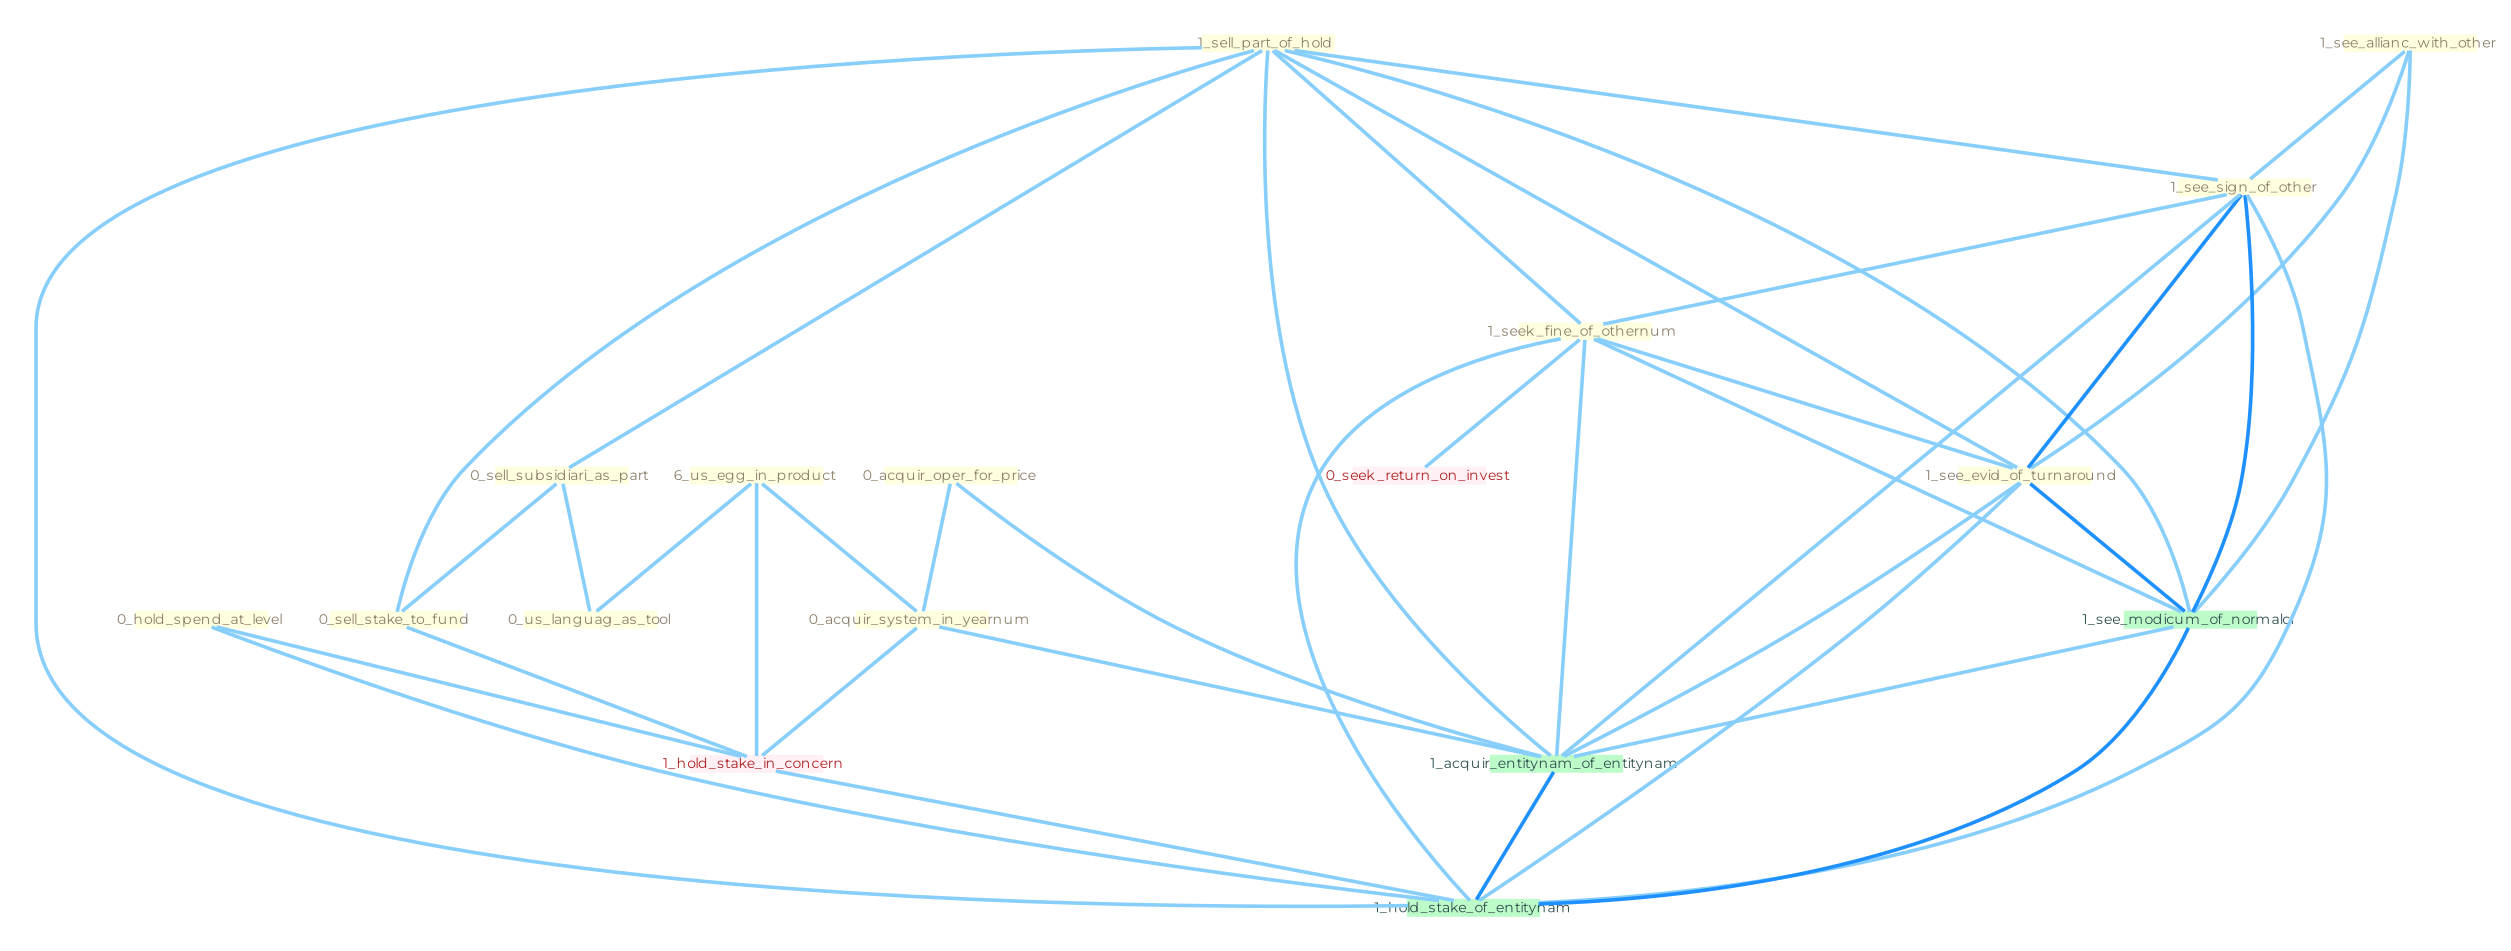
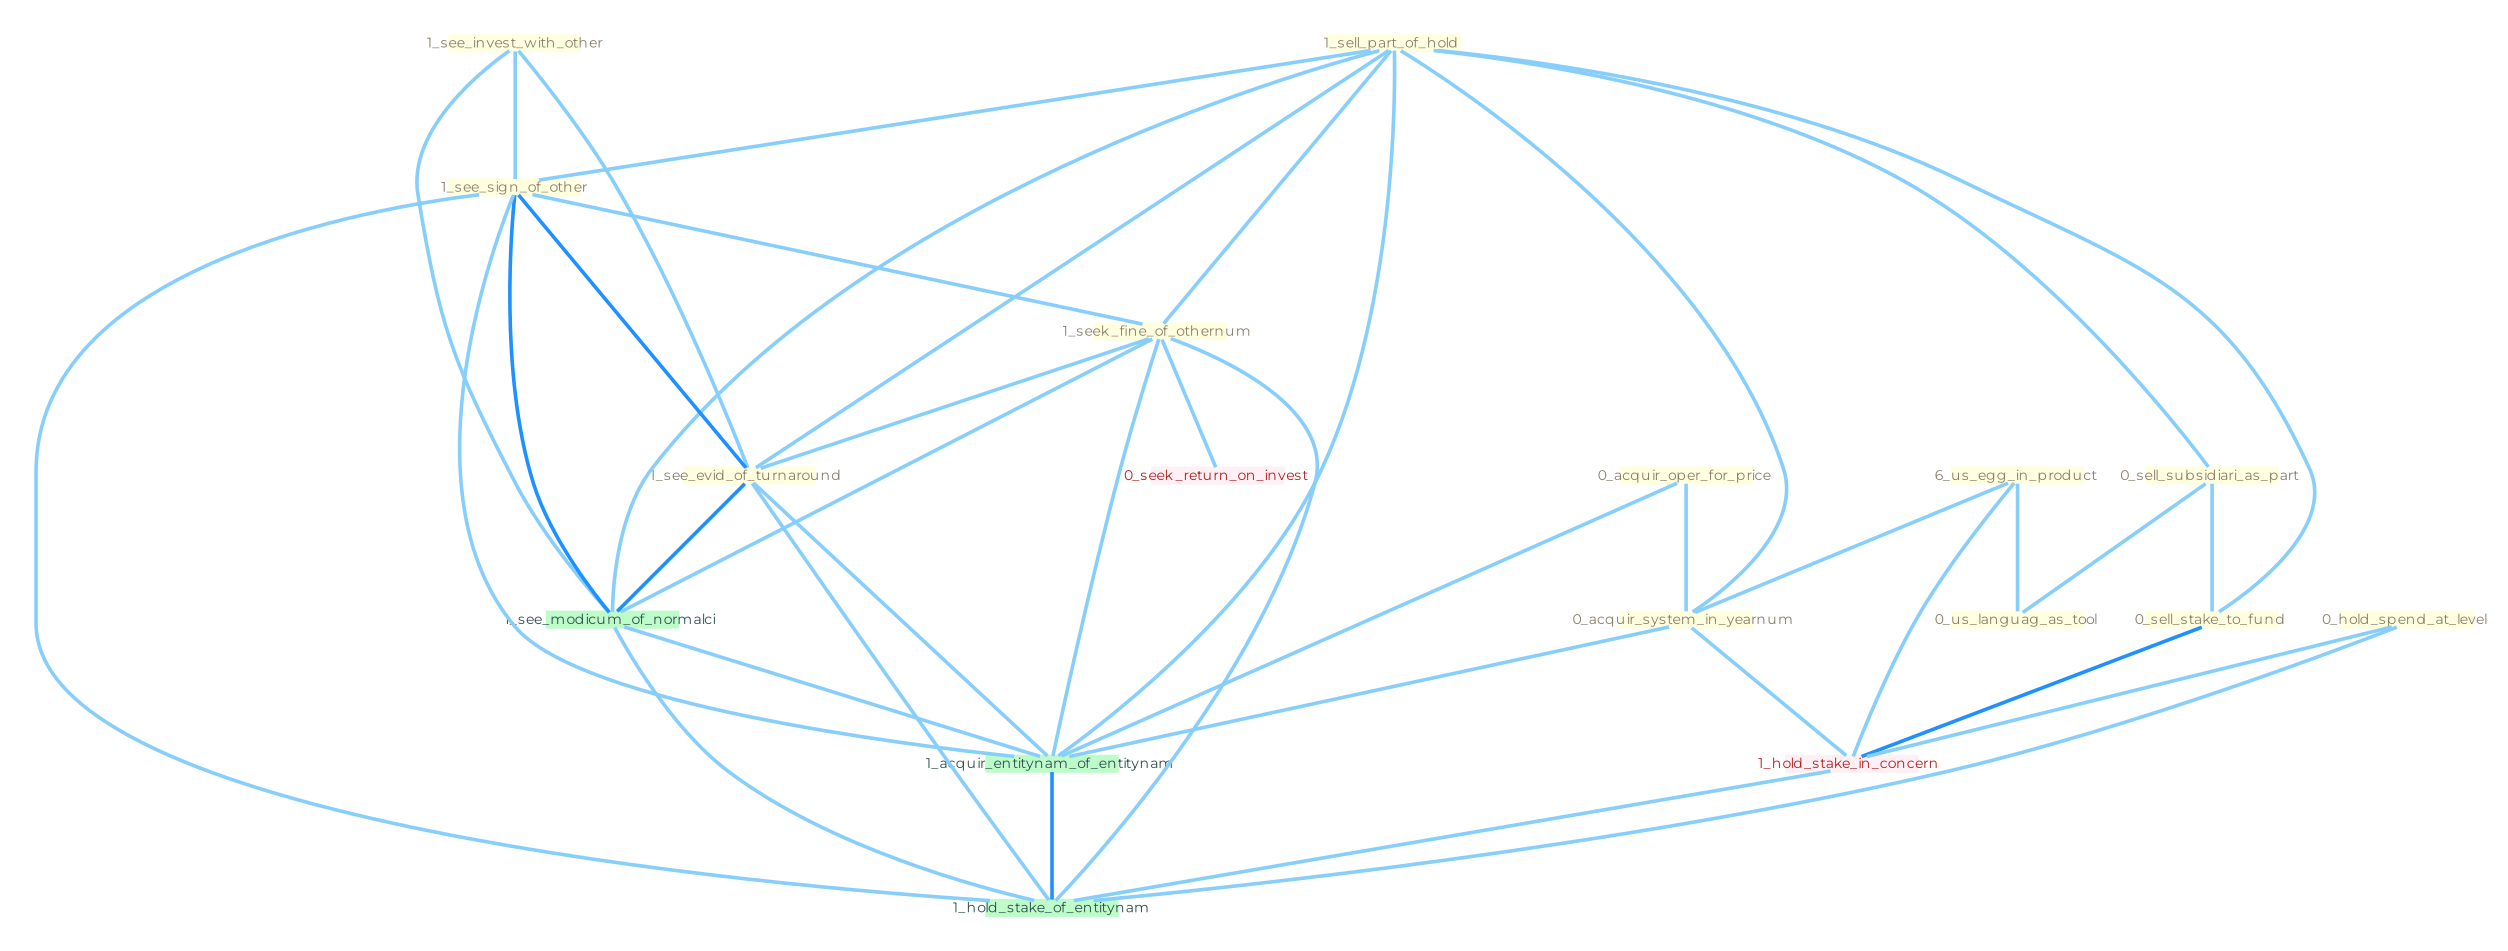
(2410, 43) -> (515, 43)
(36, 581) -> (1686, 298)
(577, 692) -> (2032, 692)
(2058, 780) -> (792, 811)
